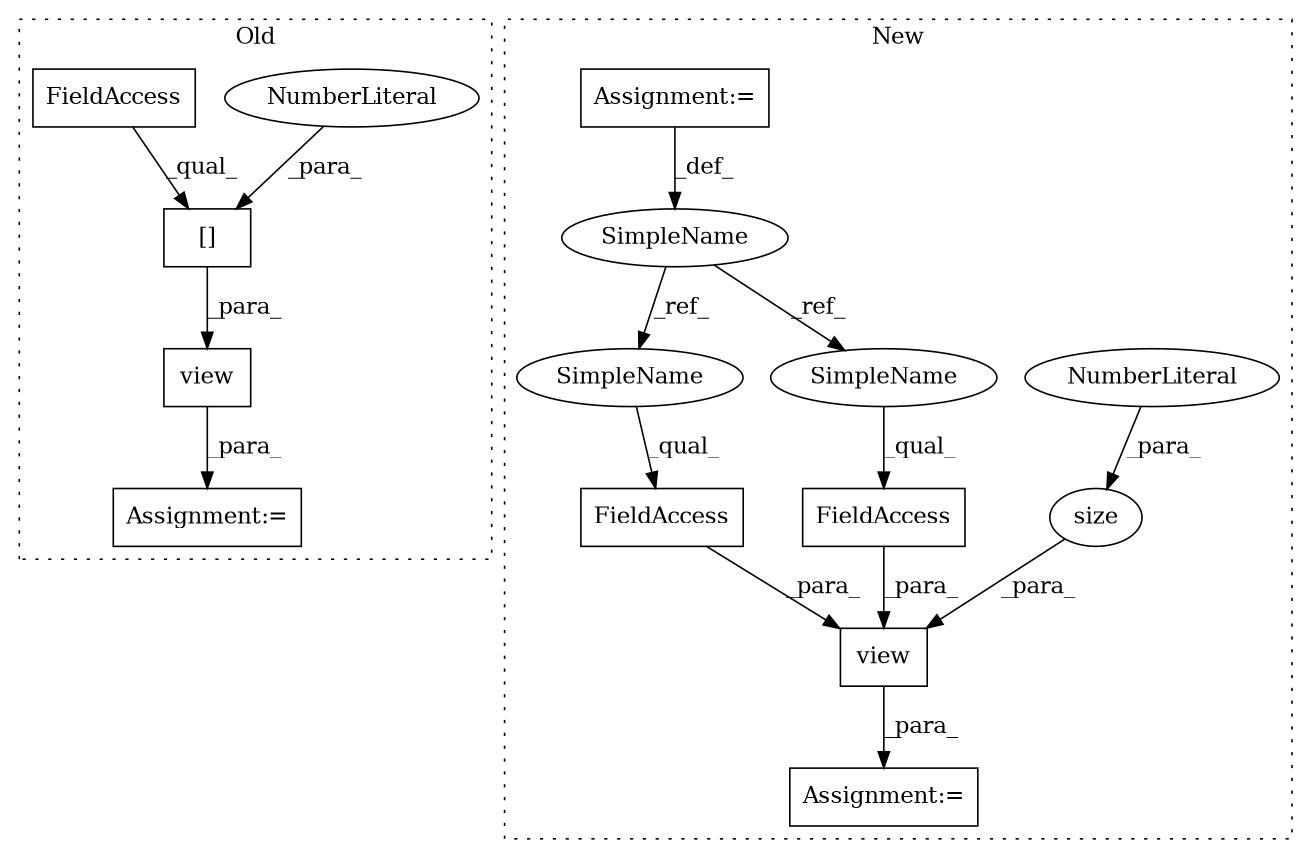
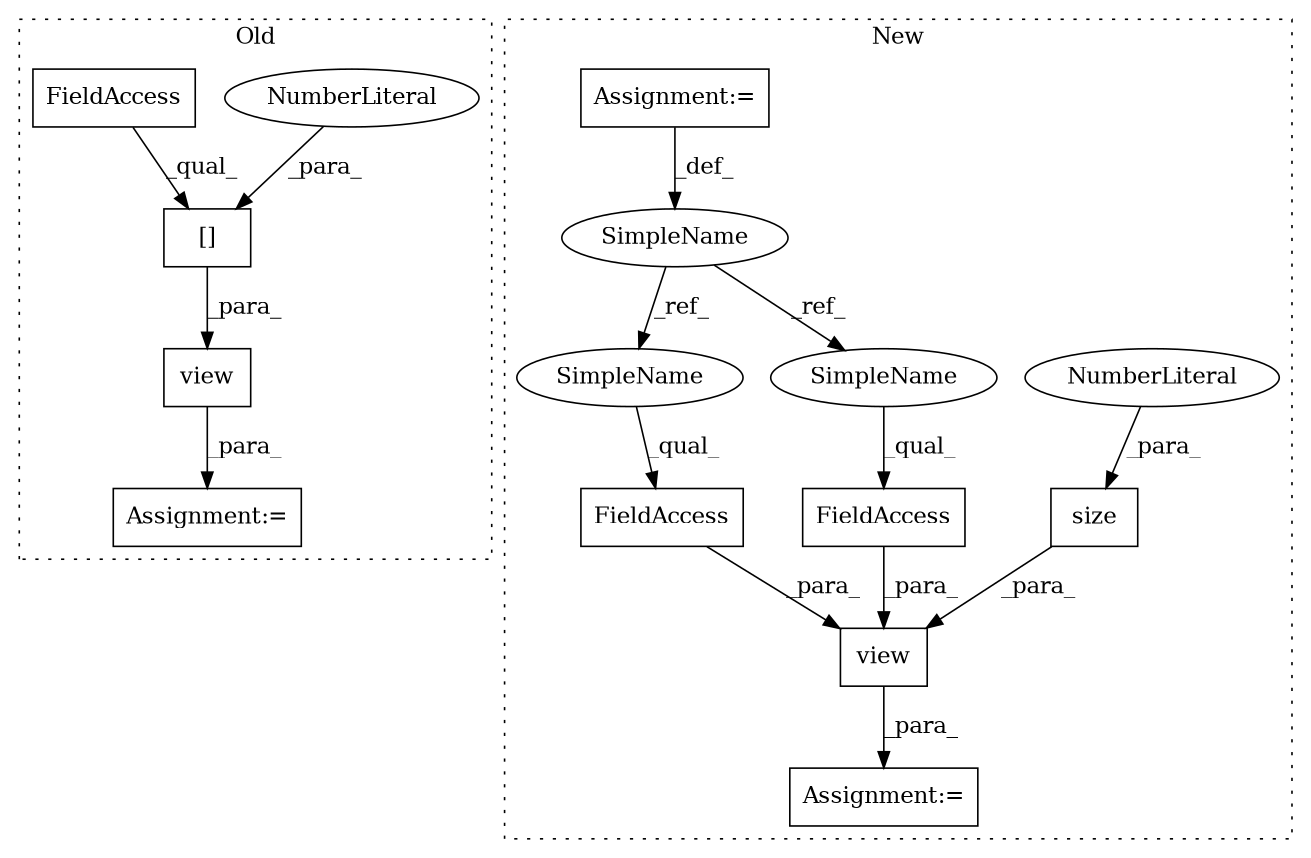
(1096, 517) -> (1094, 517)
